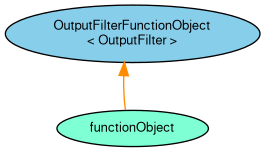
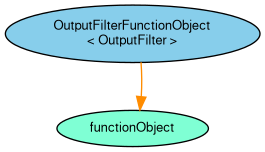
(124, 93) -> (142, 79)
